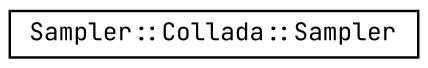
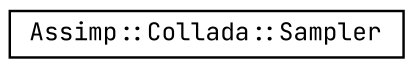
(214, 34) -> (207, 34)
